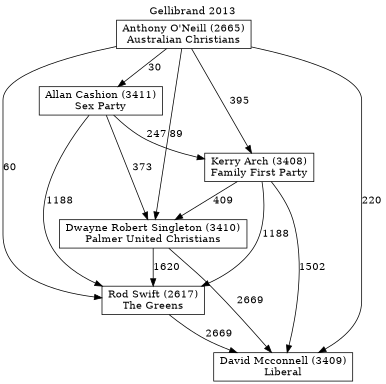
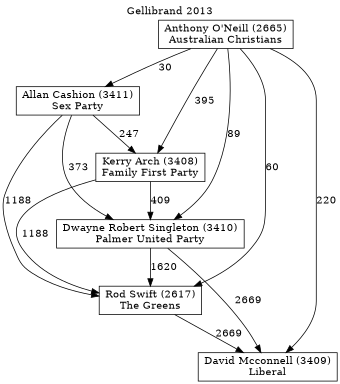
(153, 234) -> (150, 234)
(299, 261) -> none
